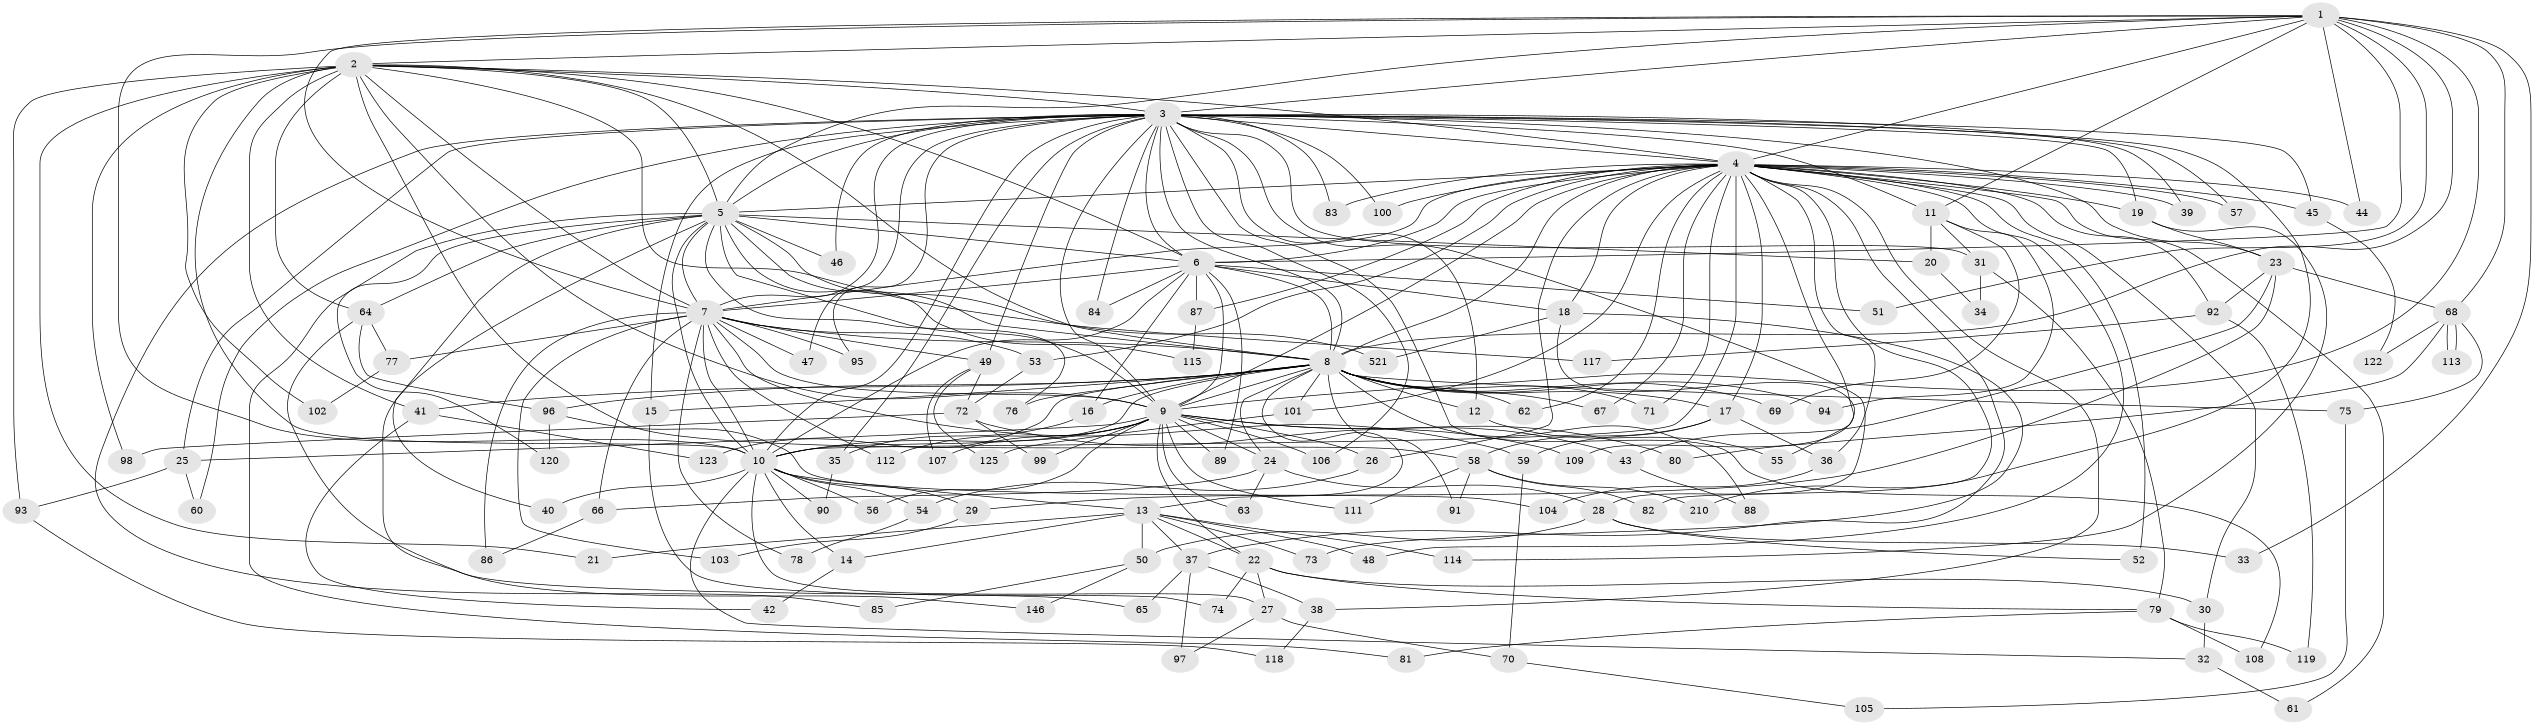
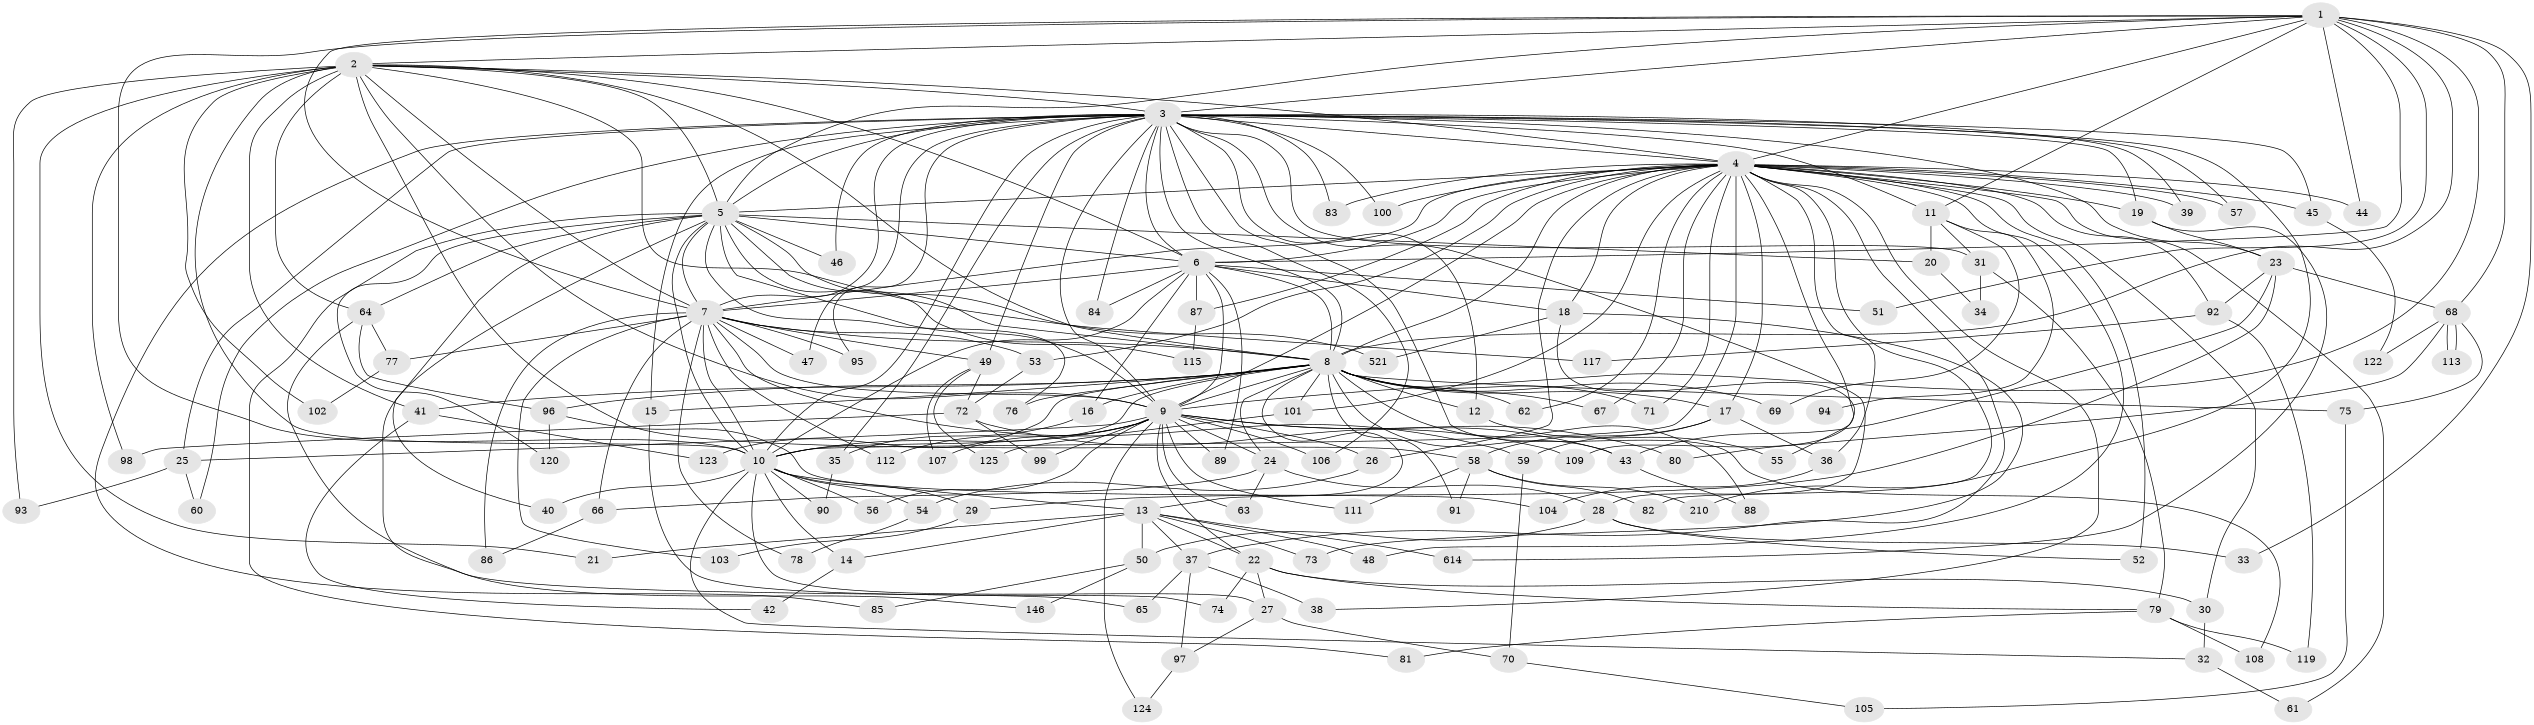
(1695, 383) -> (1436, 445)
(1453, 561) -> (1453, 561)
(1274, 660) -> none
none -> (1142, 710)
